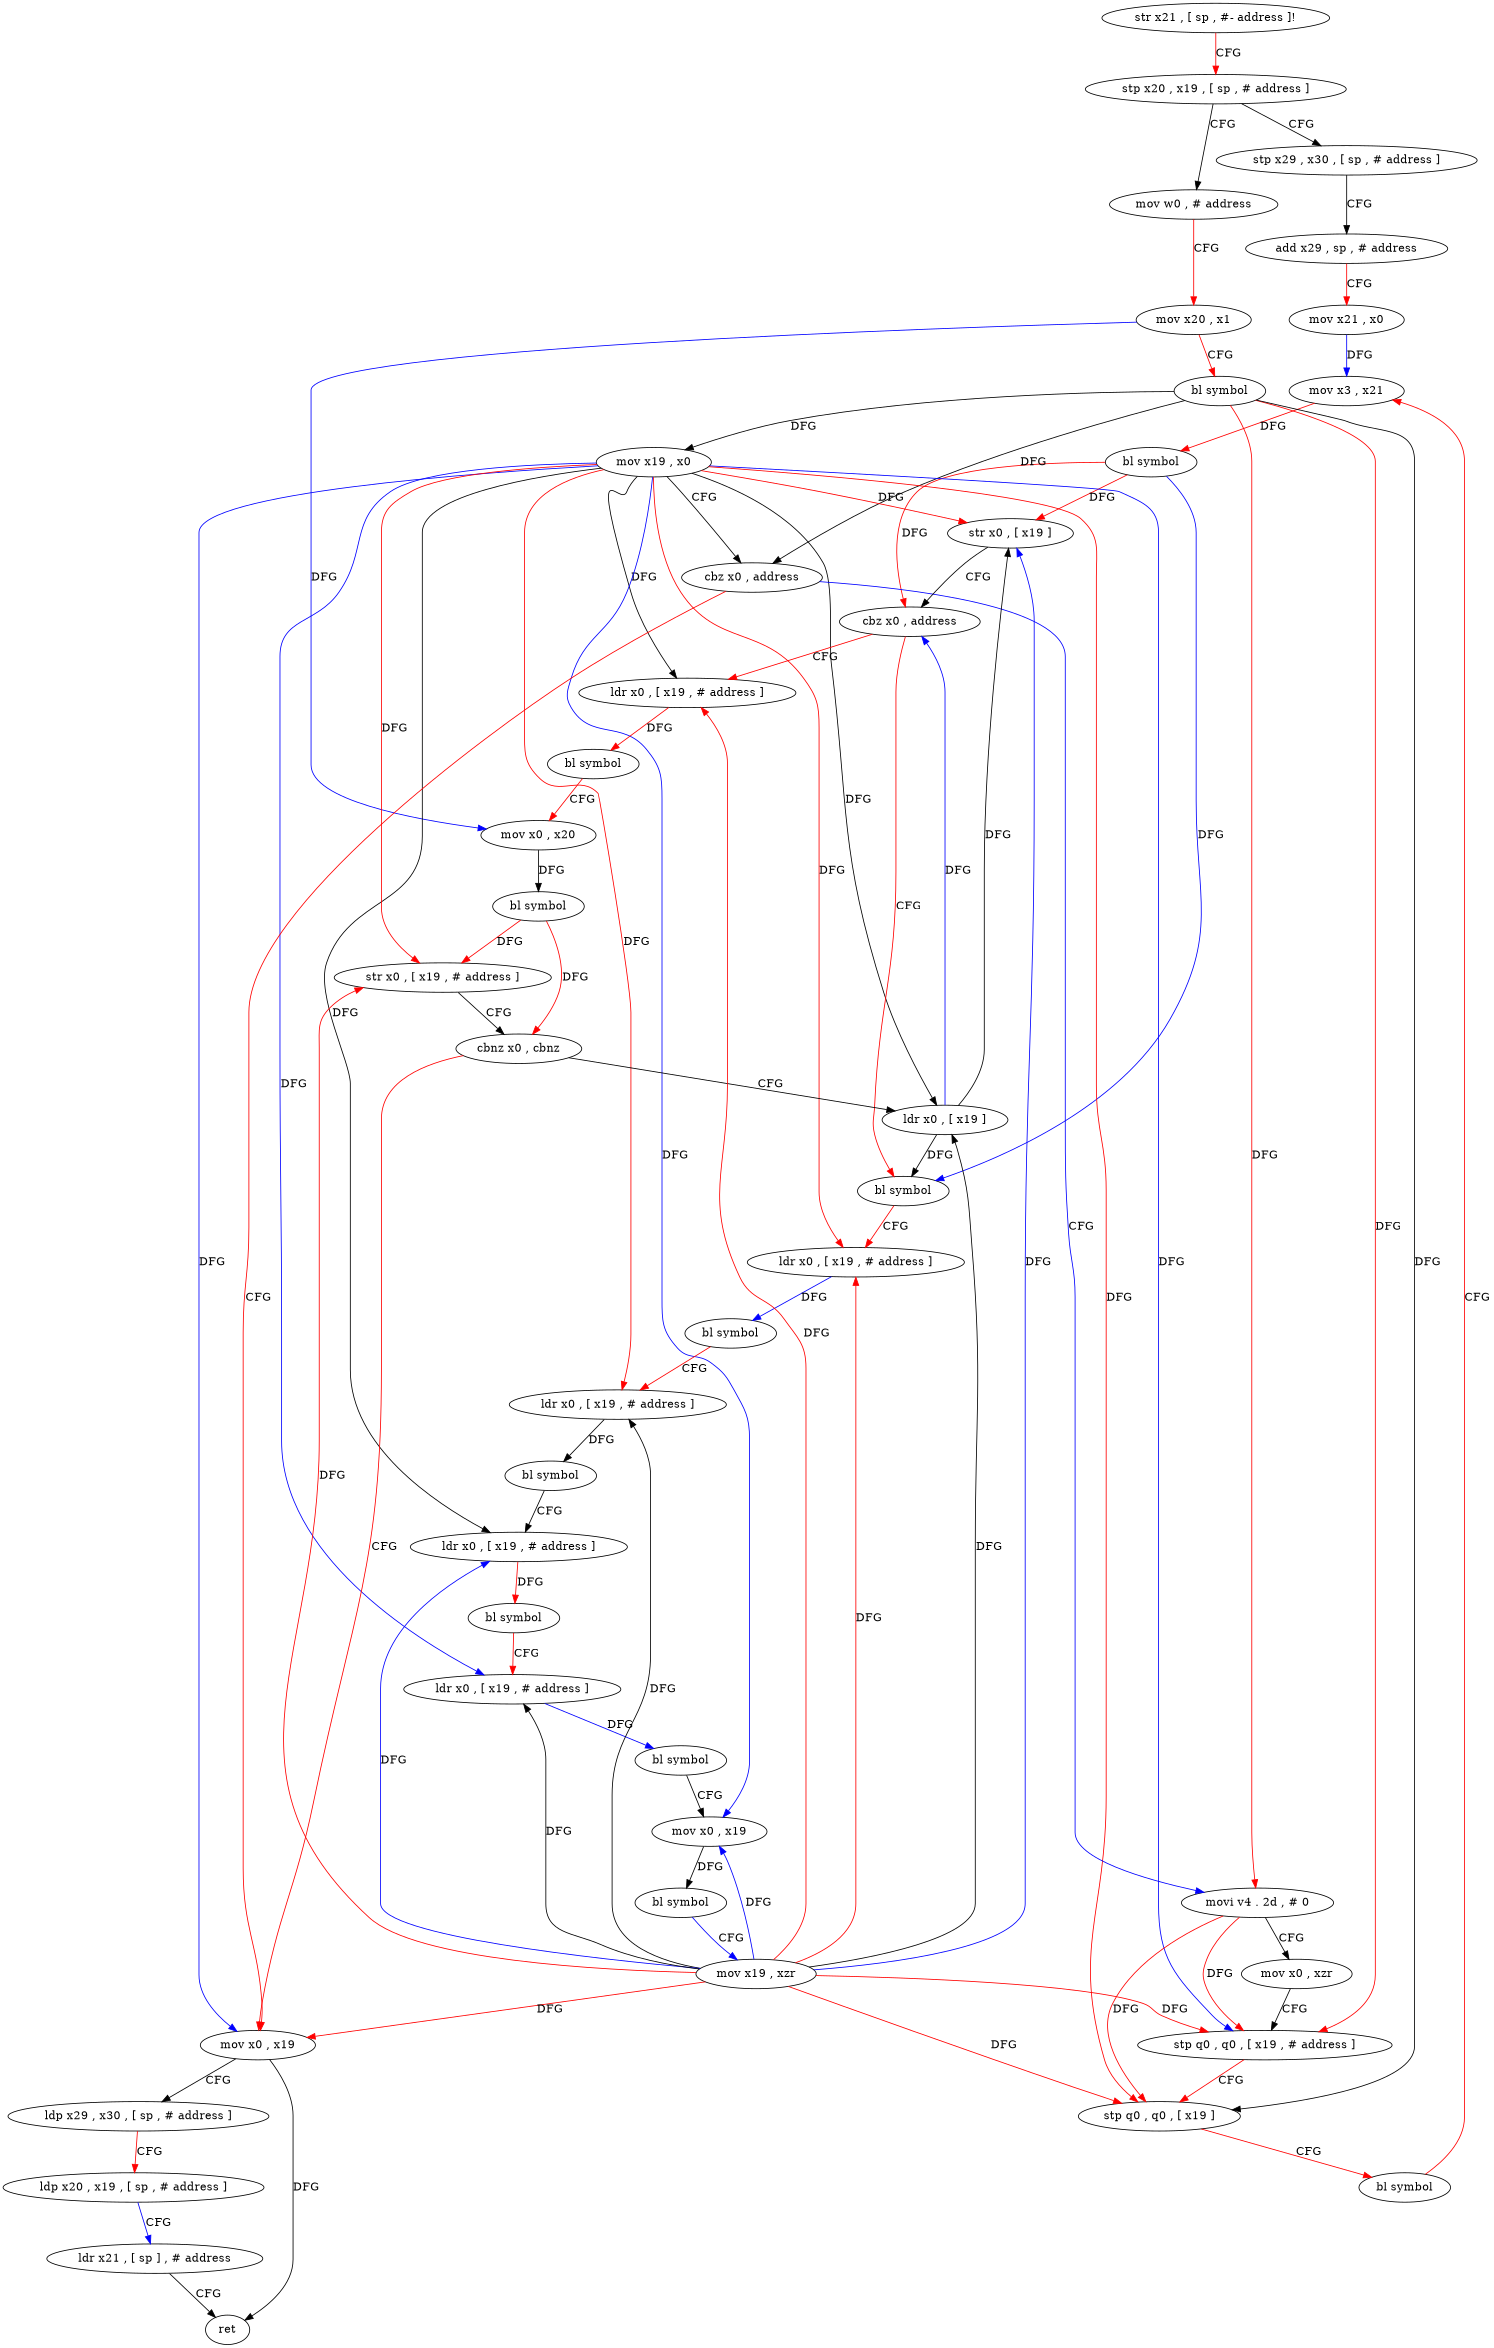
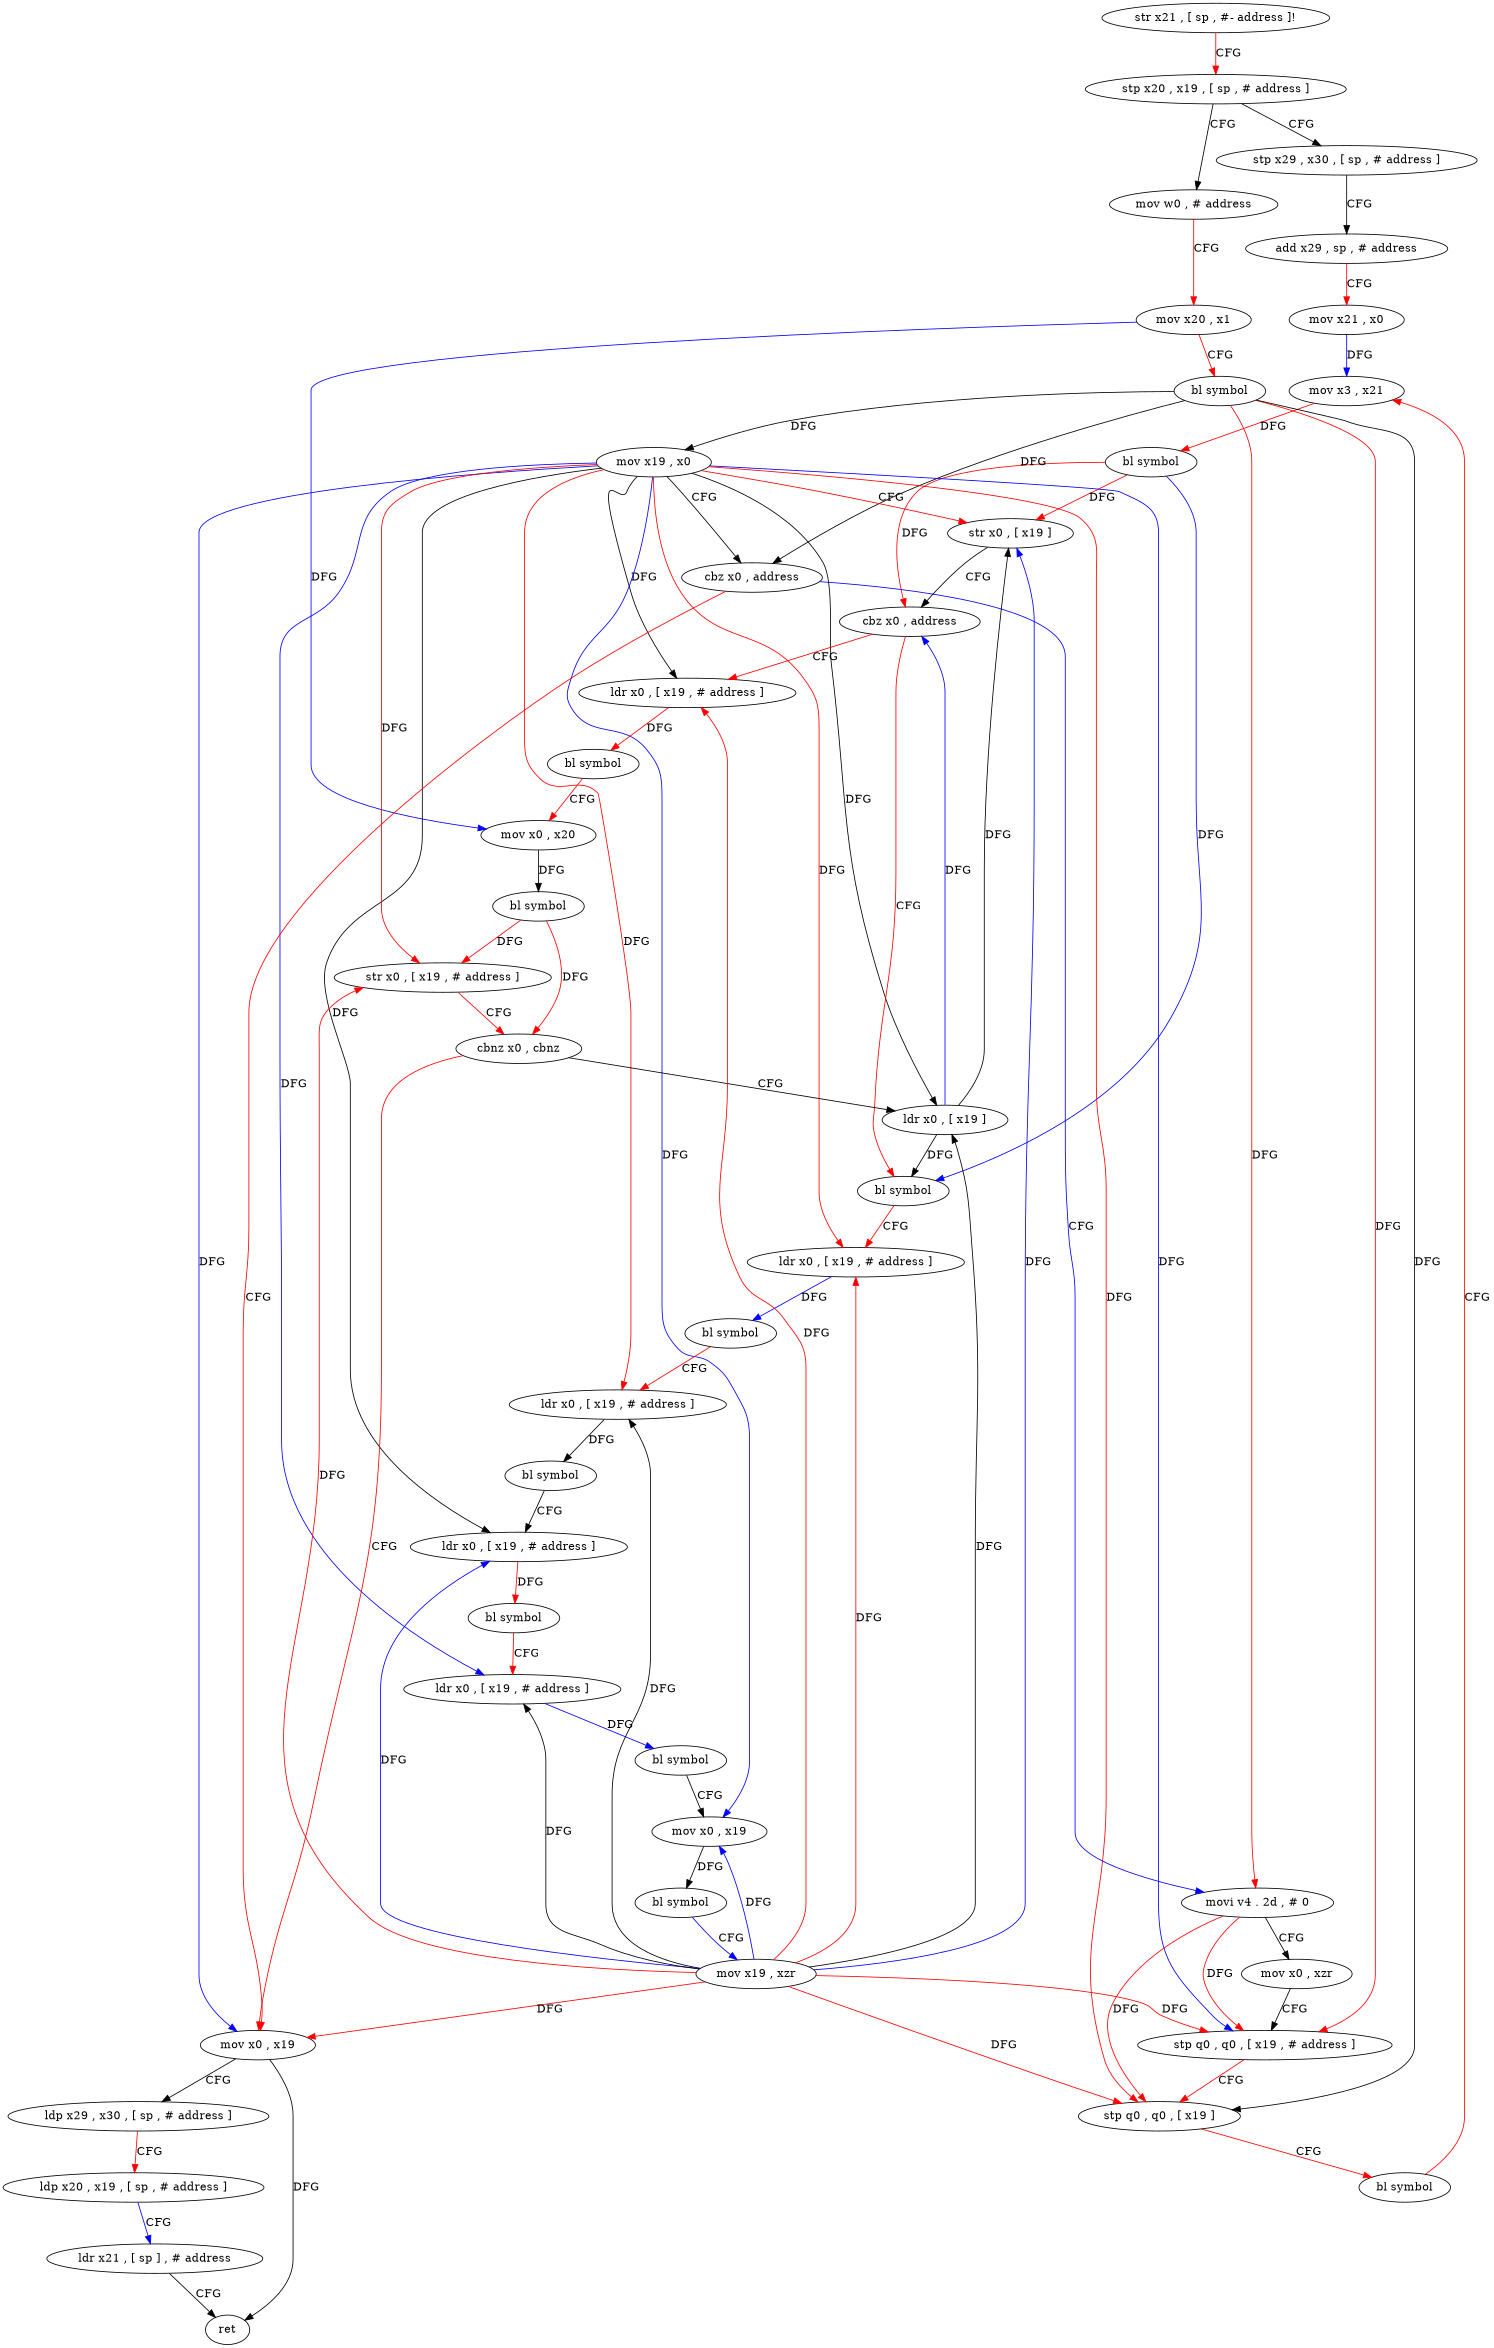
(891, 498) -> (891, 498)
(478, 1011) -> (478, 1011)
